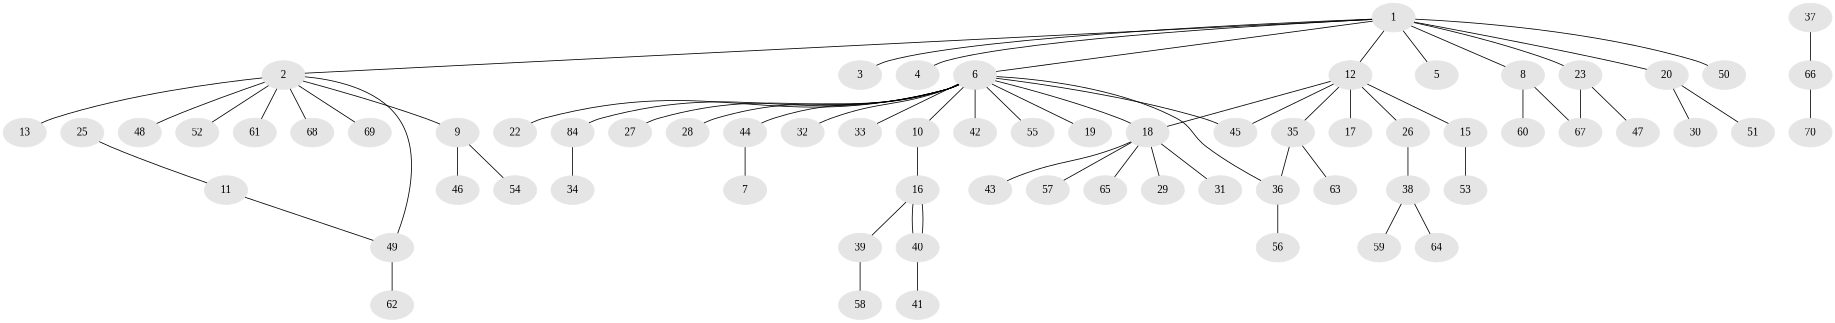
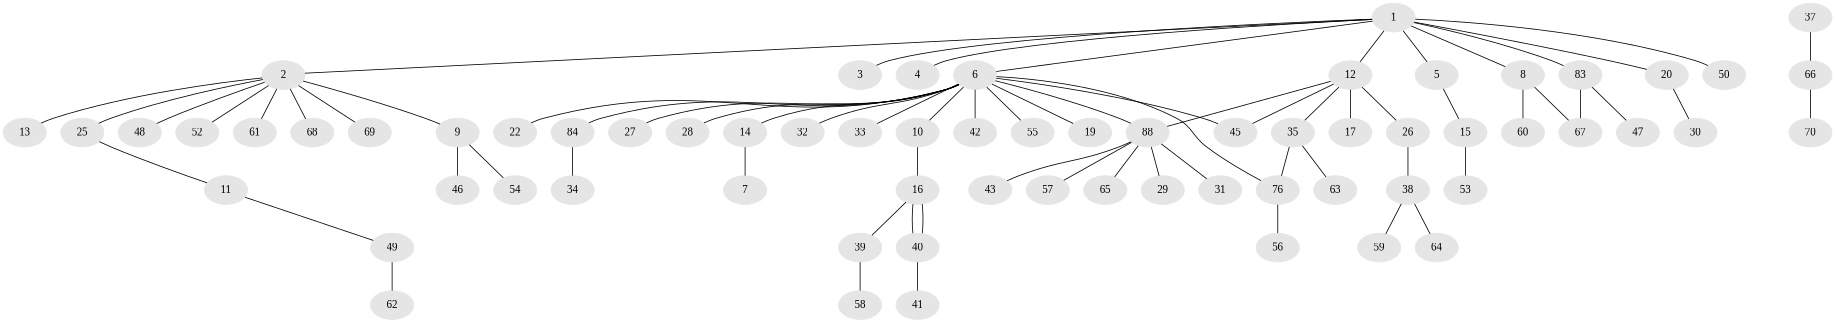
(1580, 75) -> (1580, 75)
(1408, 104) -> (1451, 104)
(402, 124) -> (180, 98)
(745, 133) -> (745, 133)
(1148, 133) -> (1148, 133)
(1753, 133) -> none
(1278, 190) -> (1278, 190)
